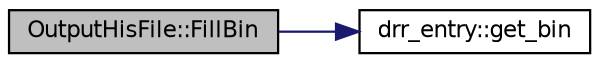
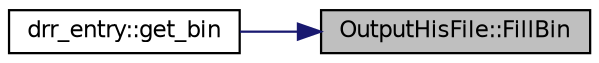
(307, 32) -> (269, 32)
